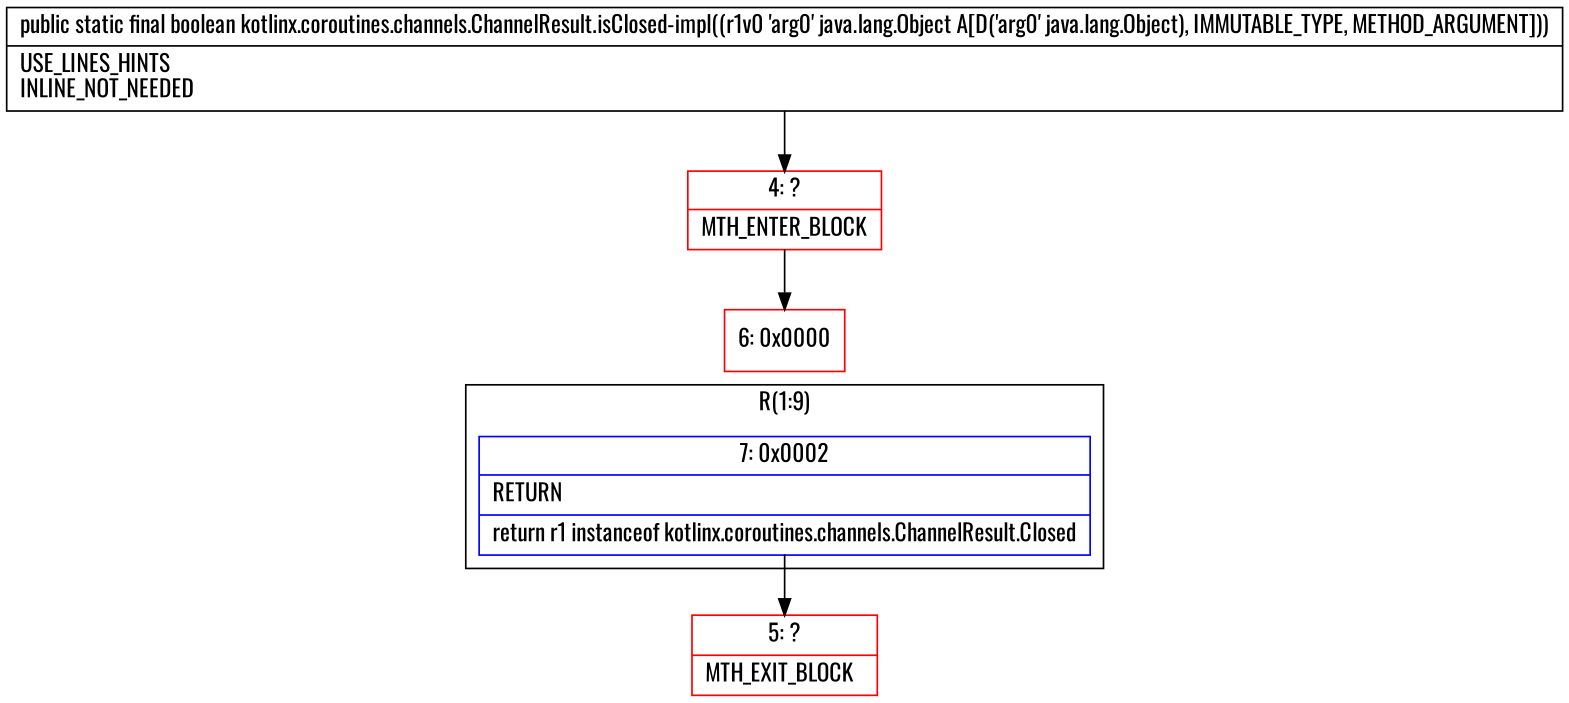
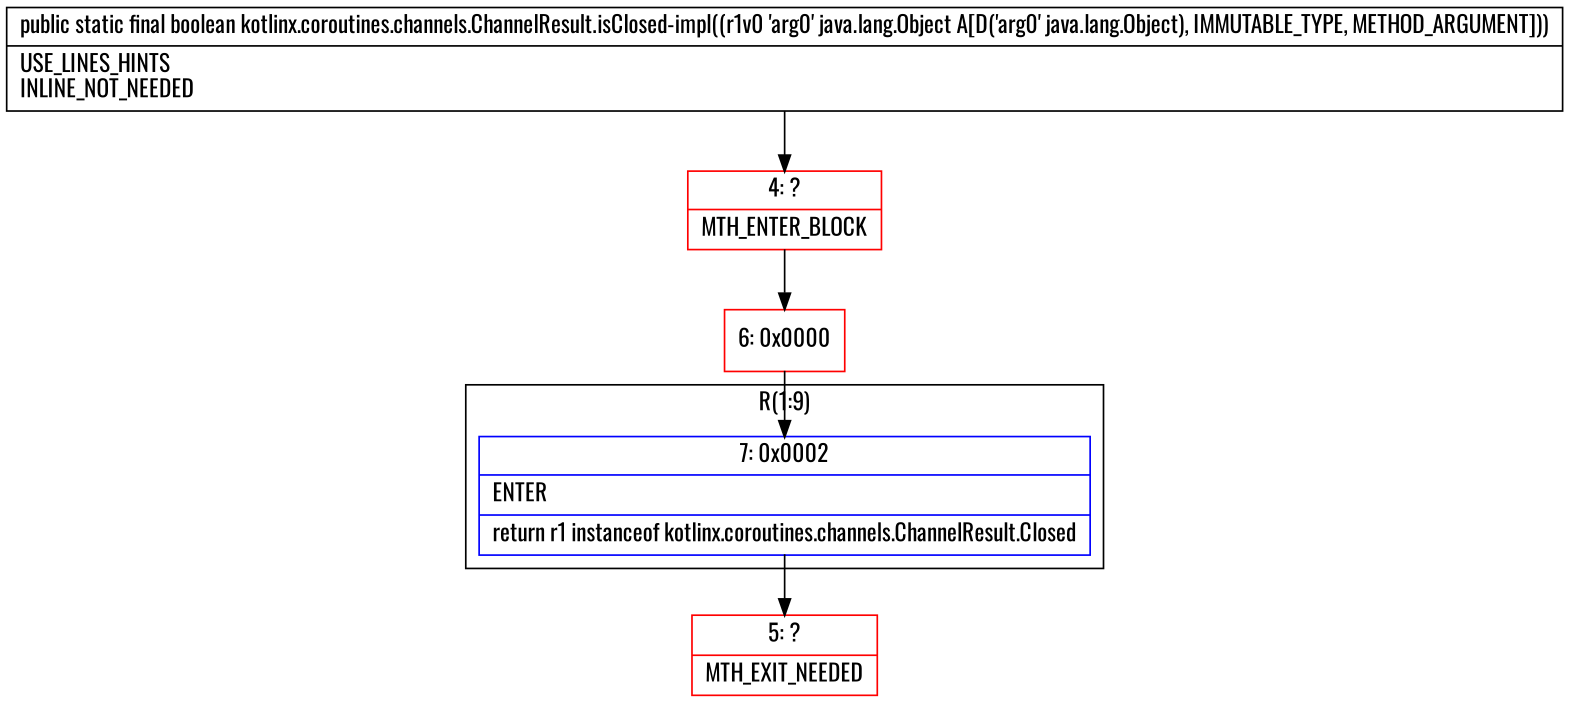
none -> (785, 396)
(528, 494) -> (521, 494)
(780, 674) -> (785, 674)
